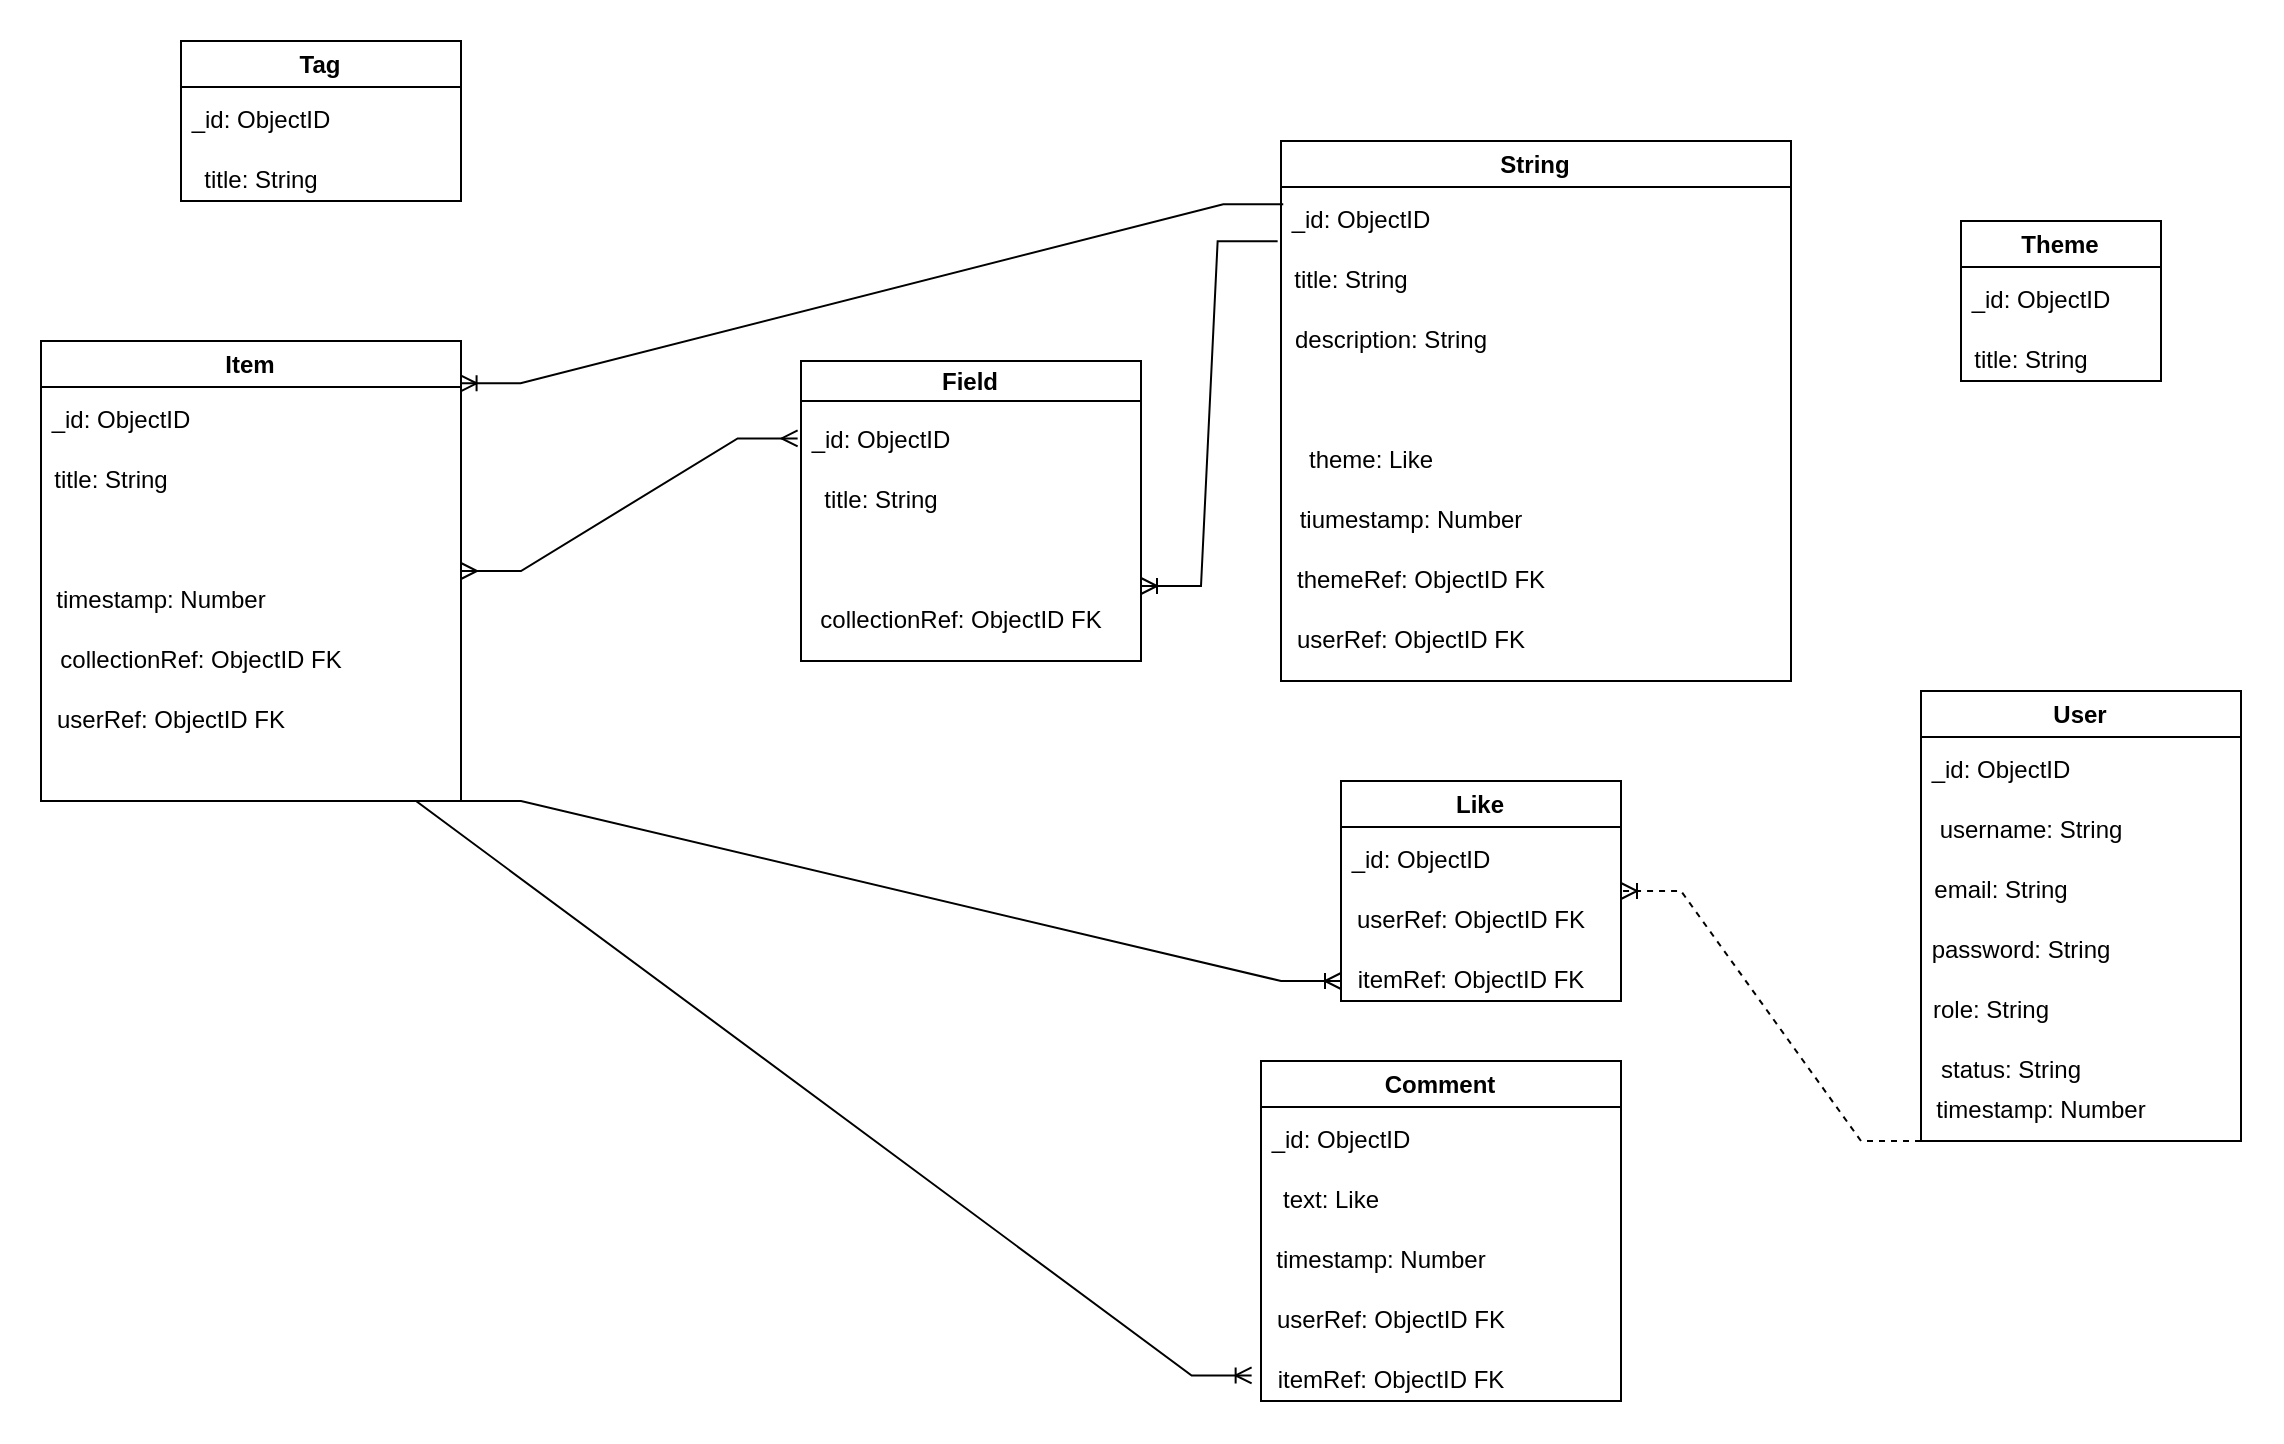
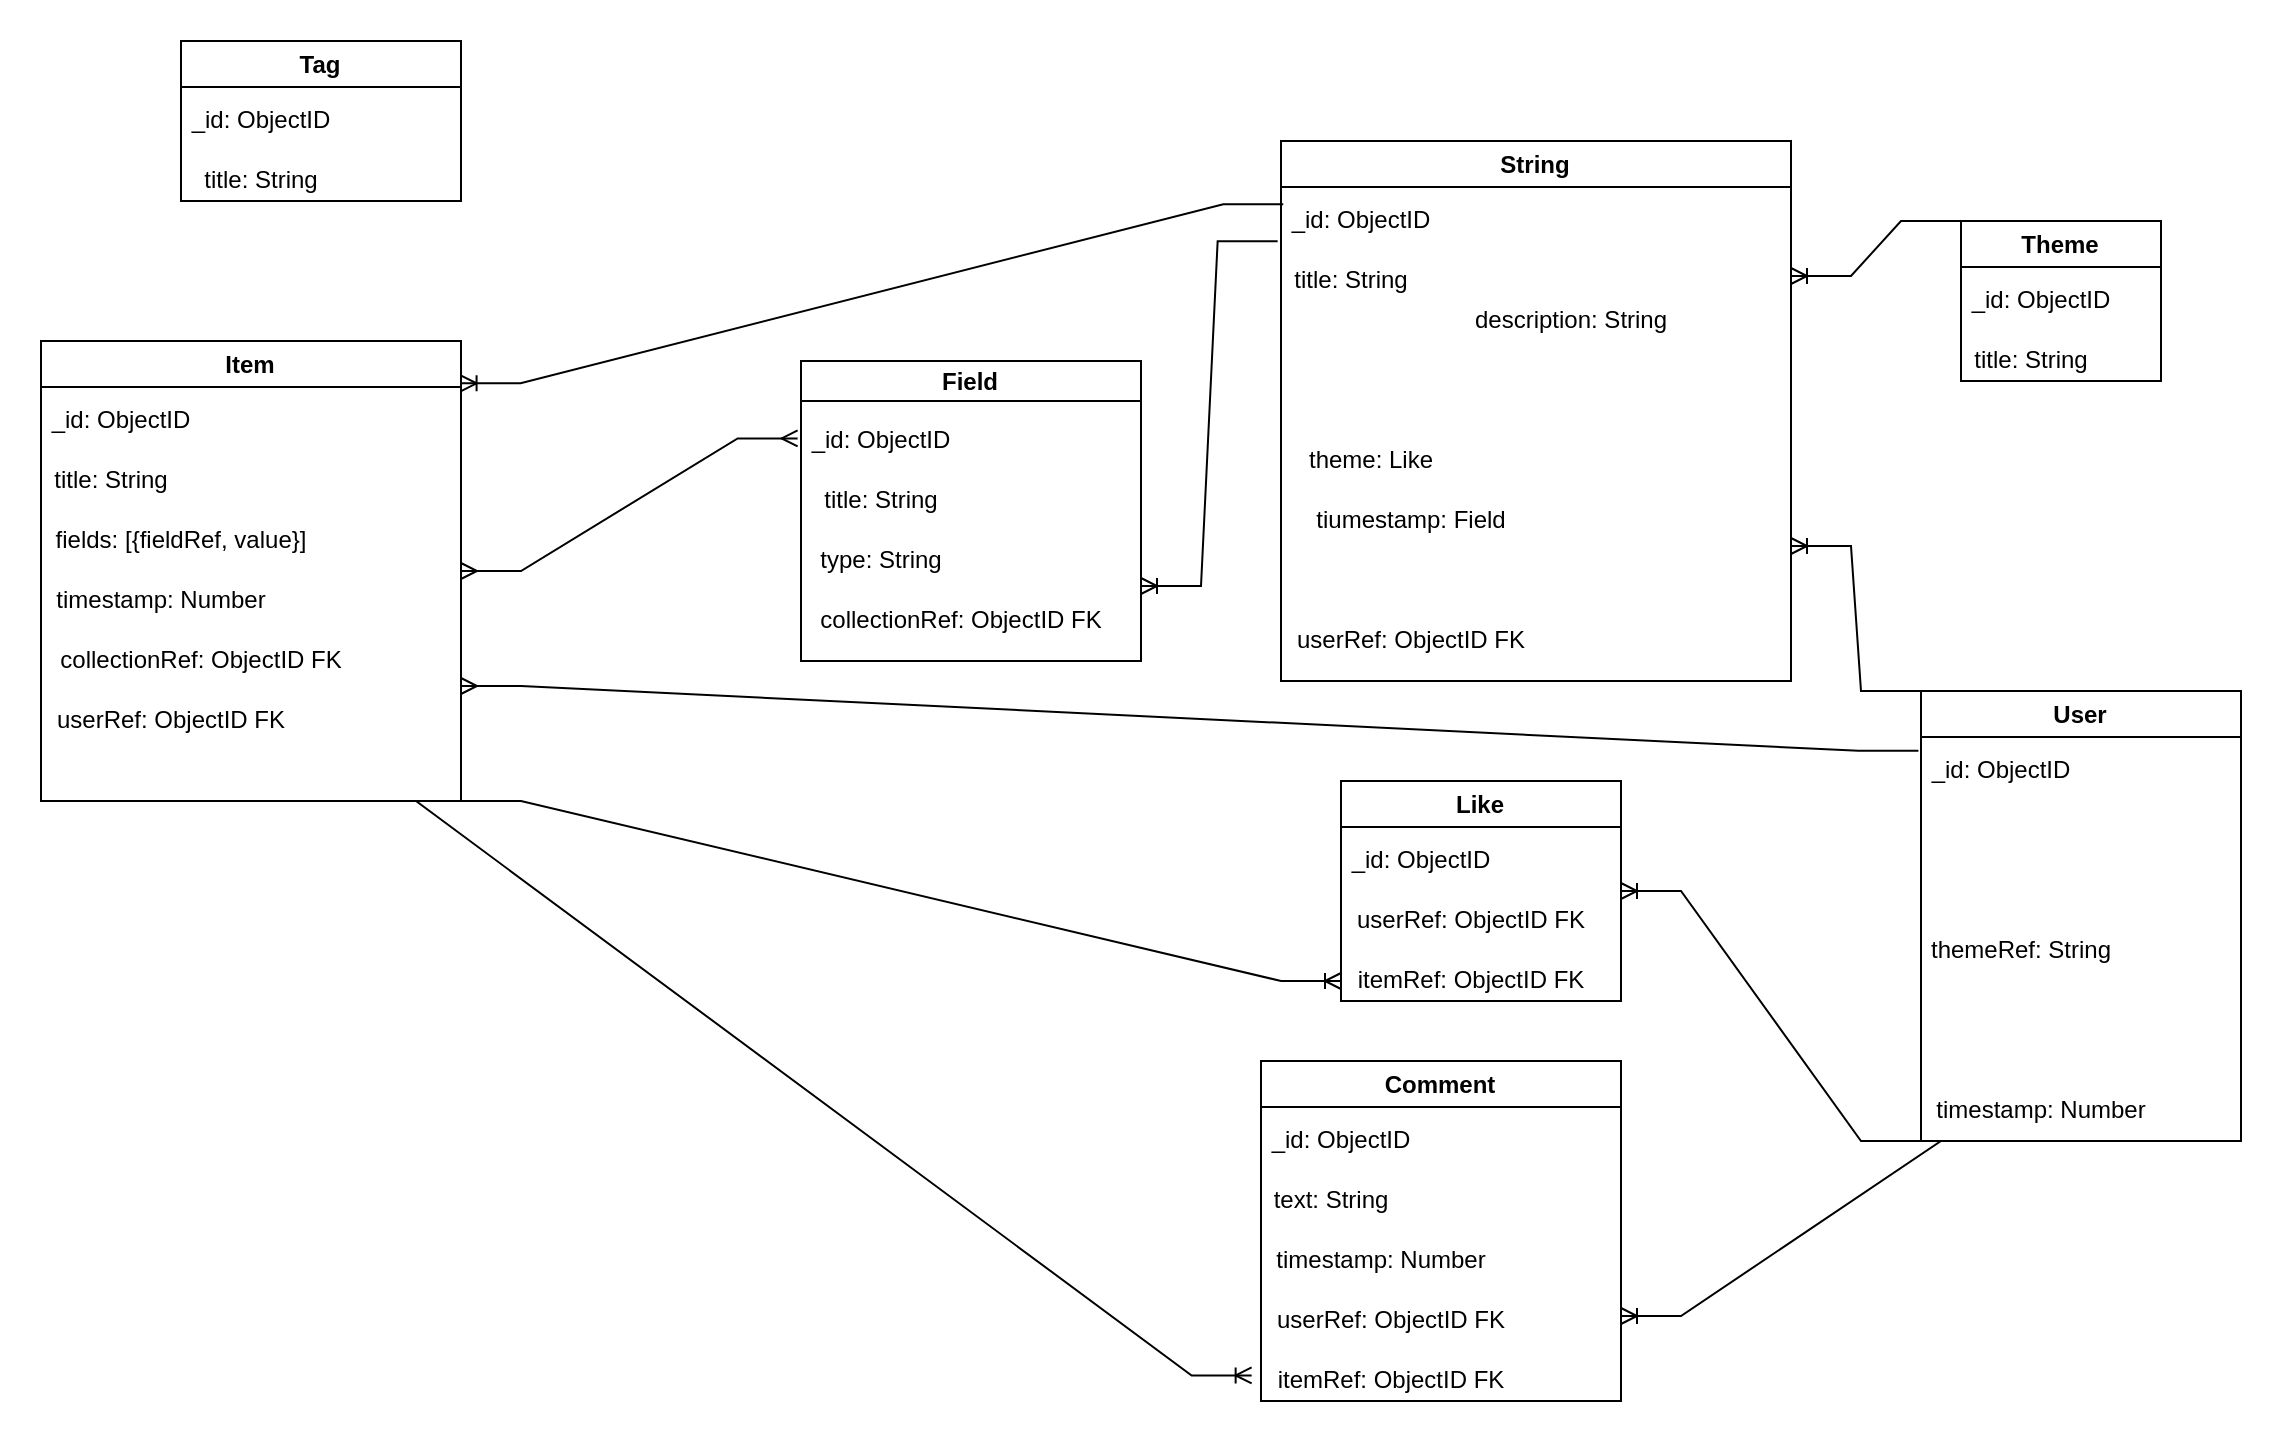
none -> (1877, 247)
(1391, 341) -> (1571, 321)
(1412, 521) -> (1412, 521)
none -> (181, 541)
none -> (881, 561)
(1421, 581) -> none
none -> (1856, 620)
none -> (1191, 719)
(2031, 831) -> none
(2001, 891) -> none
(2022, 951) -> (2022, 951)
(1991, 1011) -> none
(1770, 1015) -> (1770, 1015)
(2011, 1071) -> none
(1332, 1201) -> (1332, 1201)
none -> (1785, 1246)
